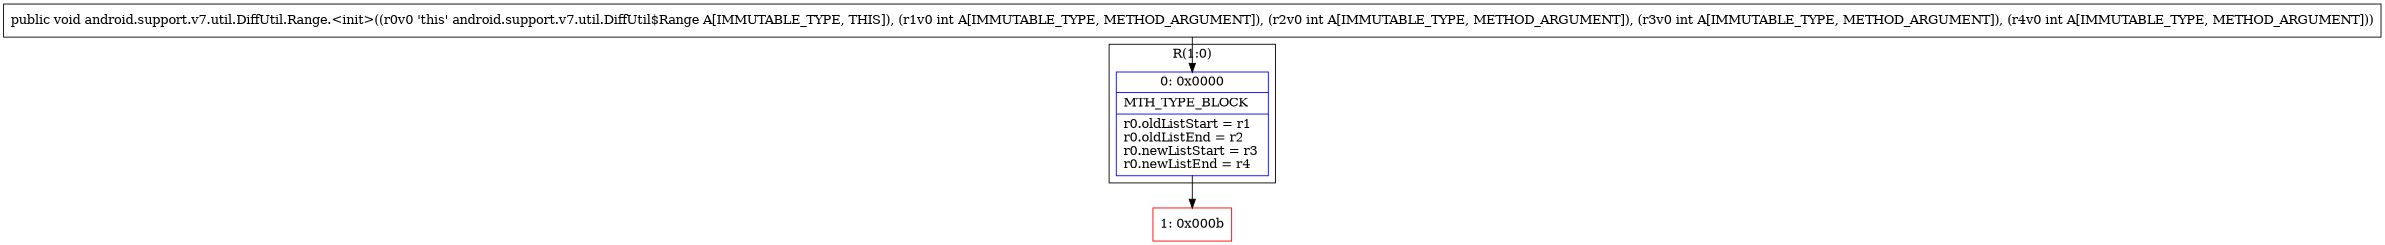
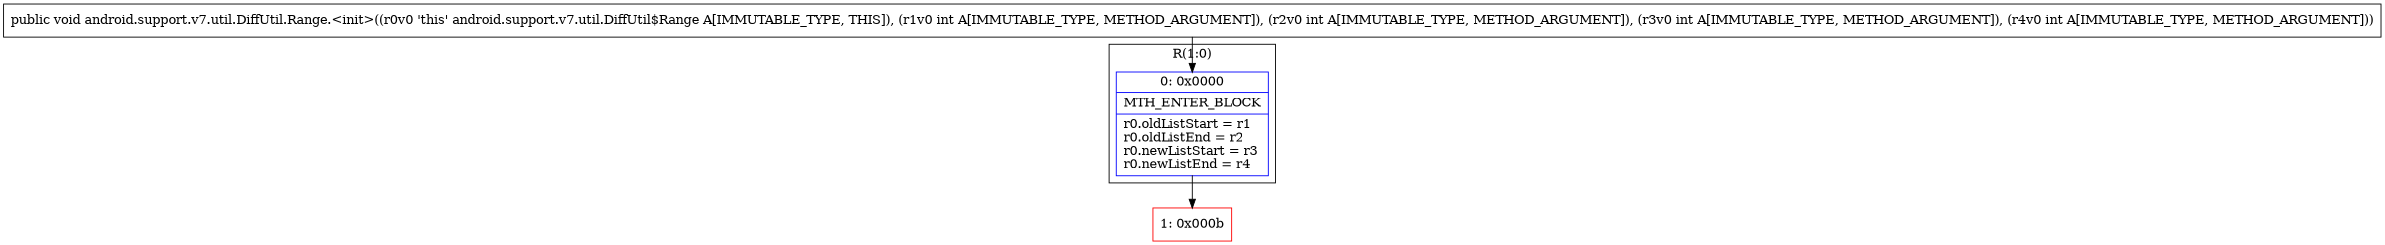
(1186, 103) -> (1192, 103)
